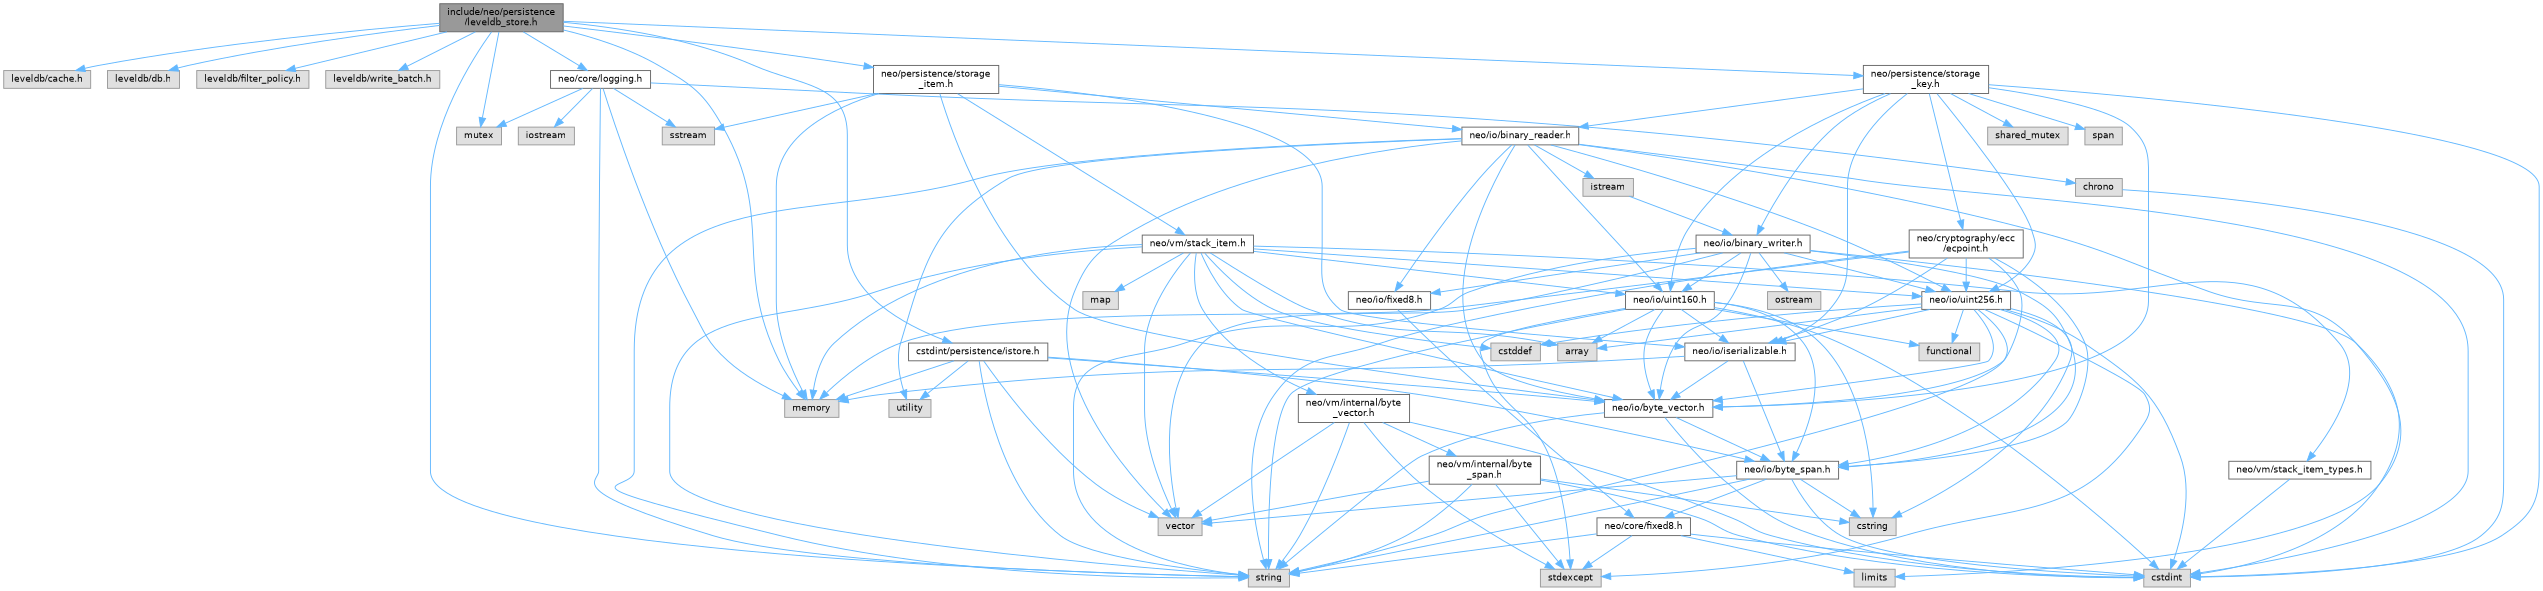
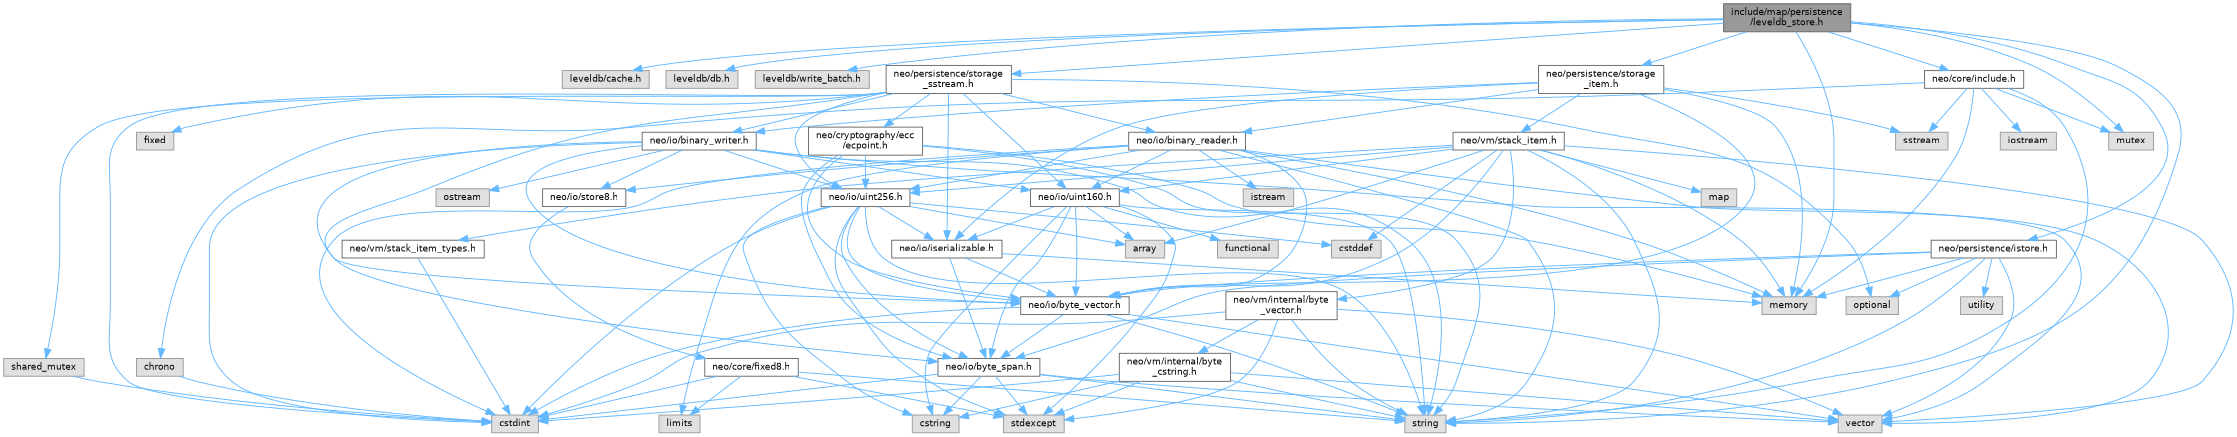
(501, 18) -> (1787, 18)
(253, 79) -> none
(601, 79) -> (1974, 79)
(1926, 79) -> (949, 79)
(2104, 136) -> (155, 141)
(1005, 181) -> (1545, 215)
(1676, 214) -> (1267, 95)
(1879, 300) -> none
(1389, 301) -> (584, 198)
none -> (1872, 306)
(1959, 322) -> none
(978, 352) -> (1994, 249)
none -> (1479, 366)
(1950, 405) -> (277, 405)
(1485, 470) -> (1175, 367)
(1720, 497) -> (1011, 395)
